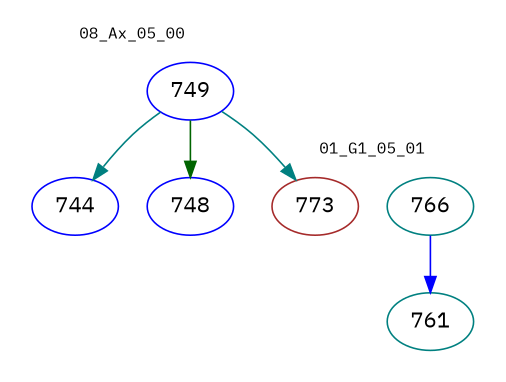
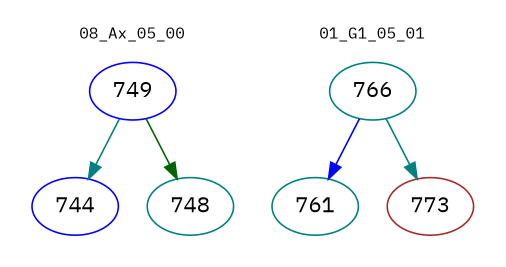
(269, 150) -> (398, 142)
(190, 206) -> (190, 206)
